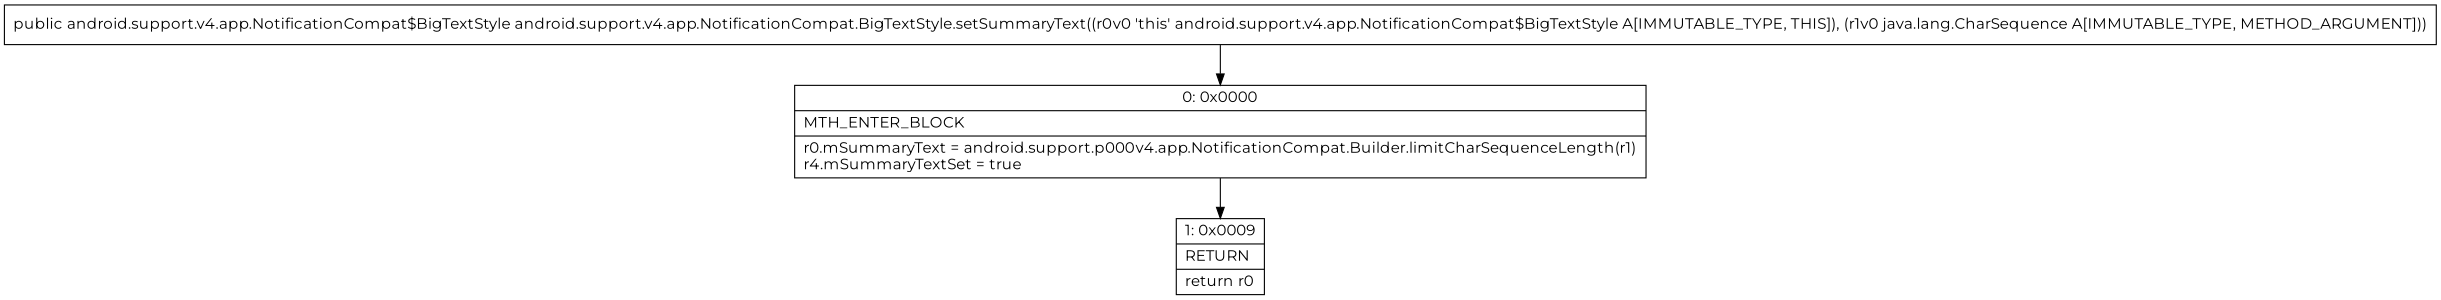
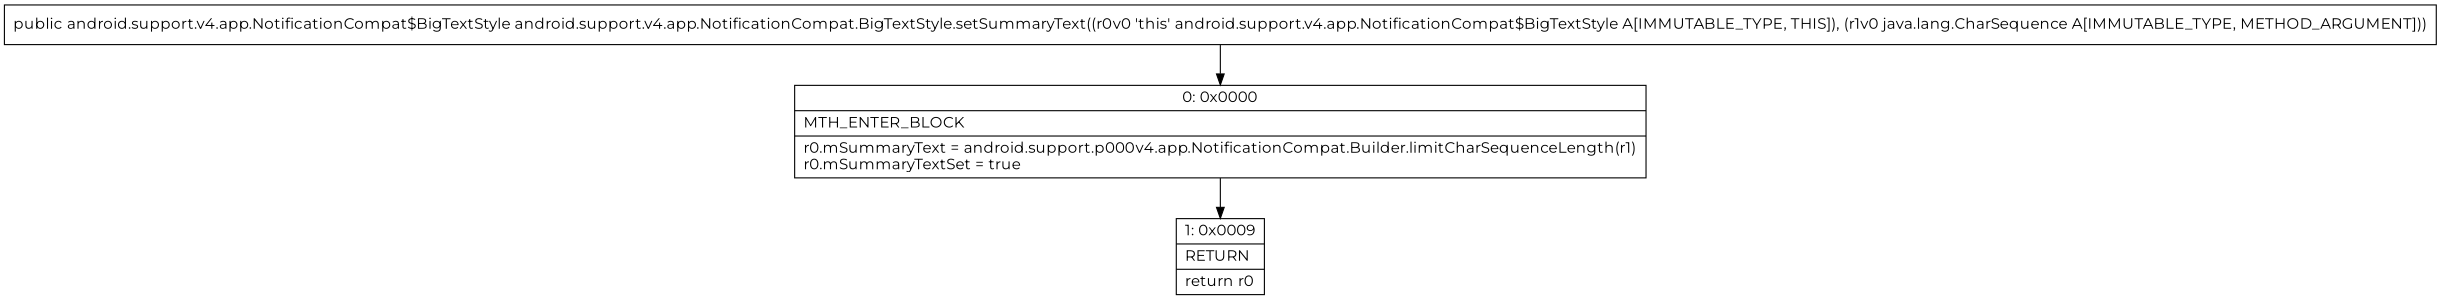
(913, 165) -> (913, 165)
